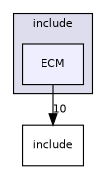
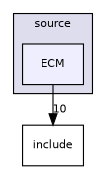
(53, 24) -> (53, 24)
